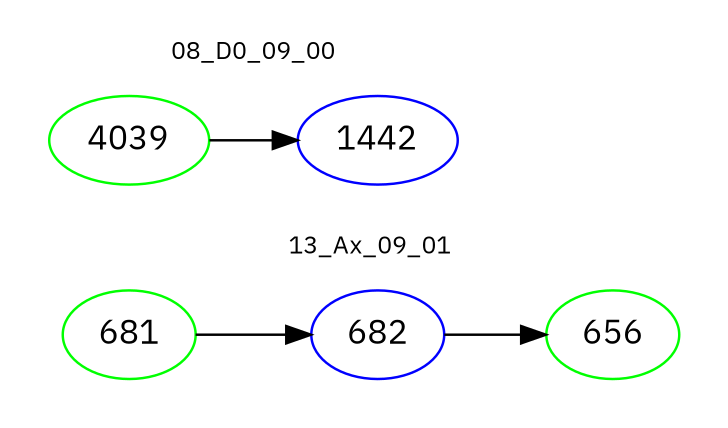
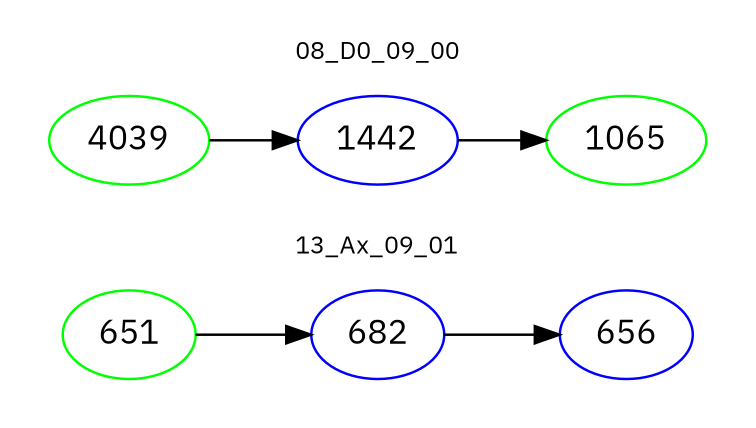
none -> (626, 140)
(129, 335) -> (129, 335)
(613, 335) -> (626, 335)
